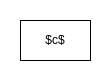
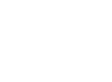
(56, 41) -> none
